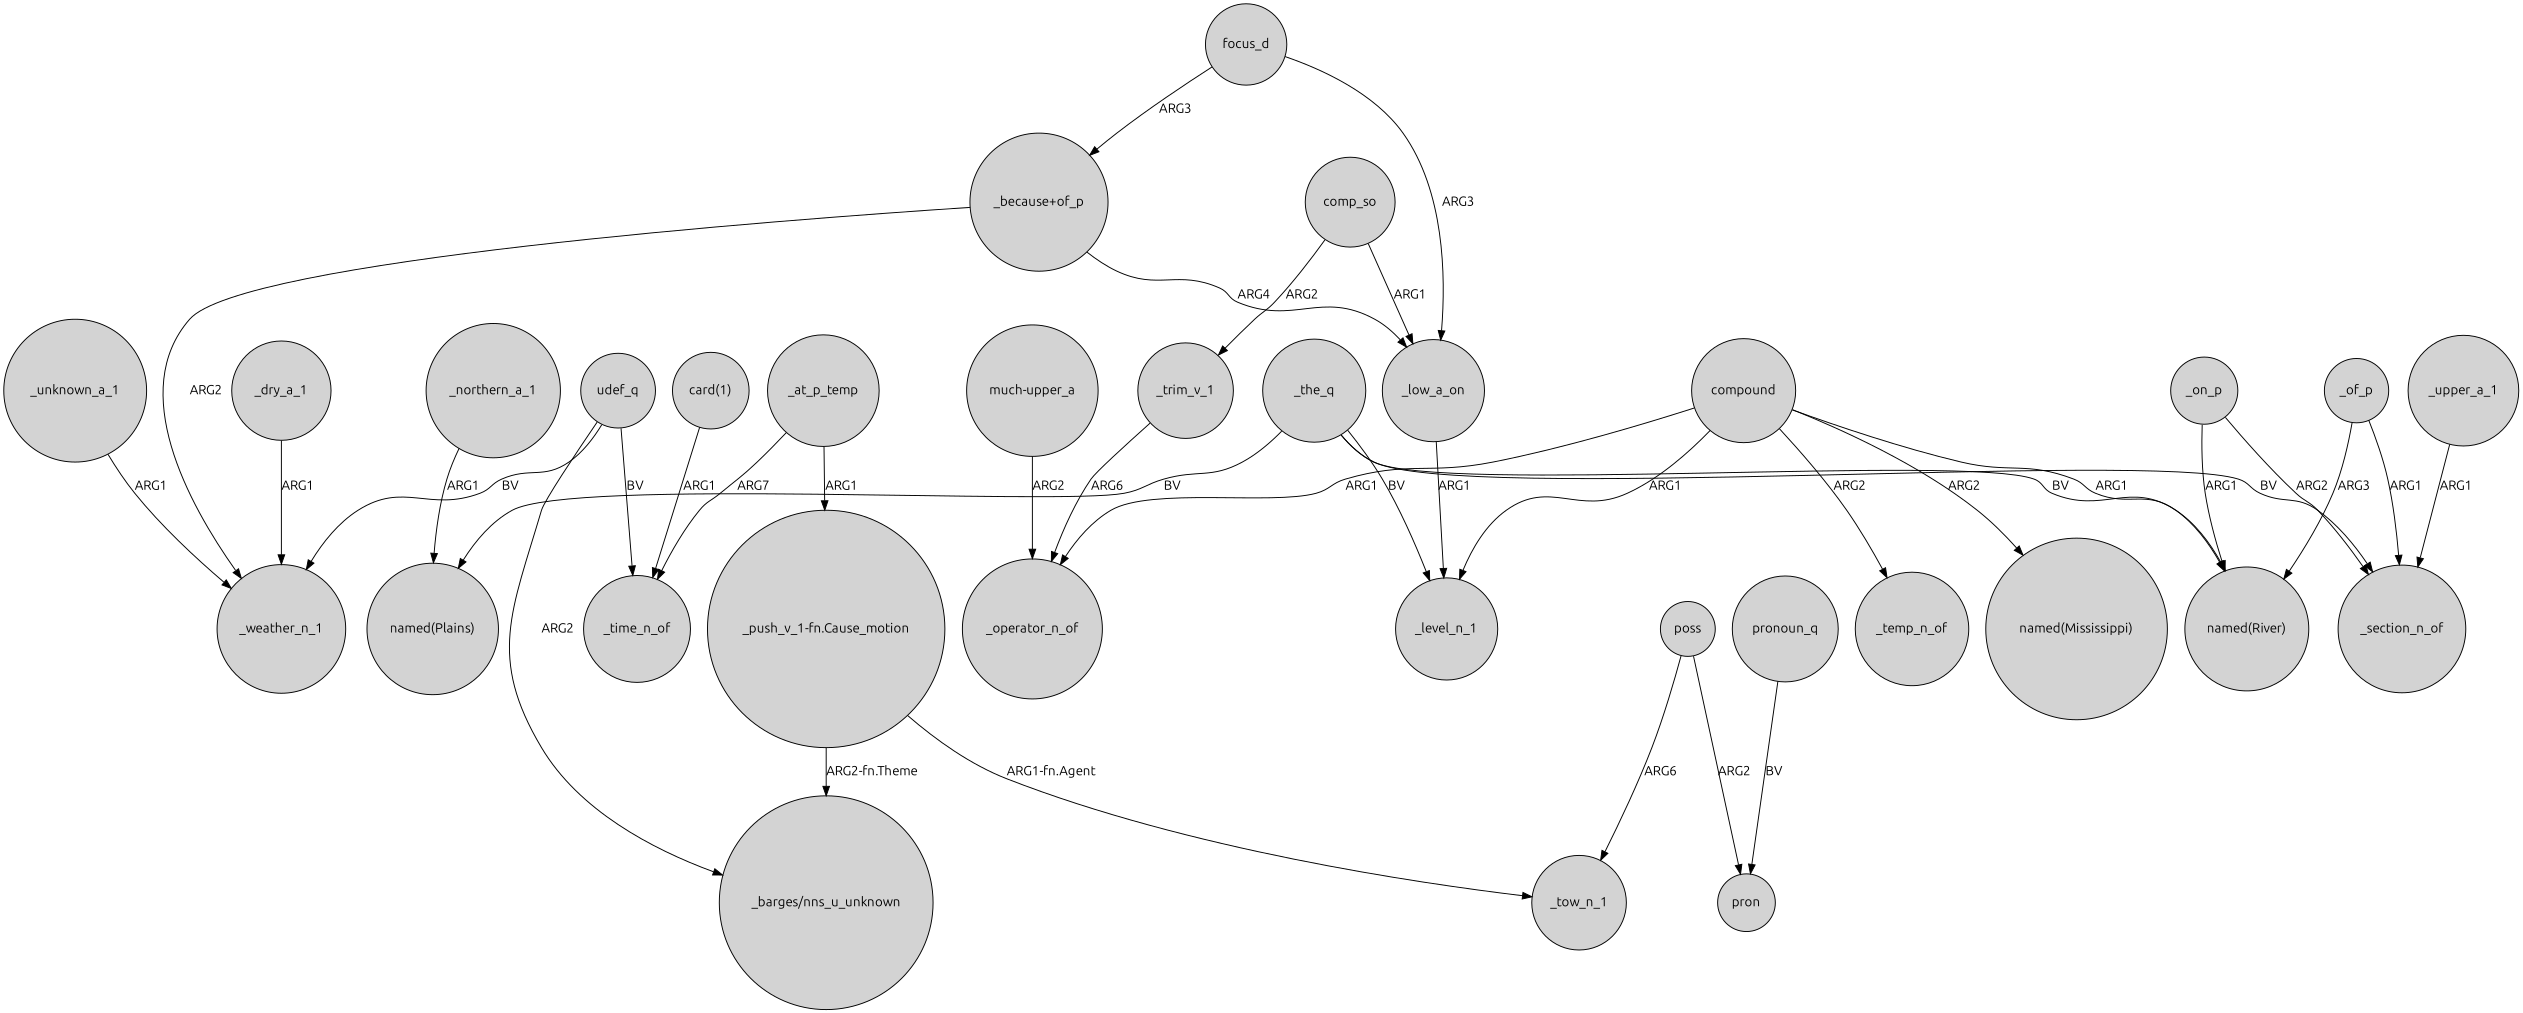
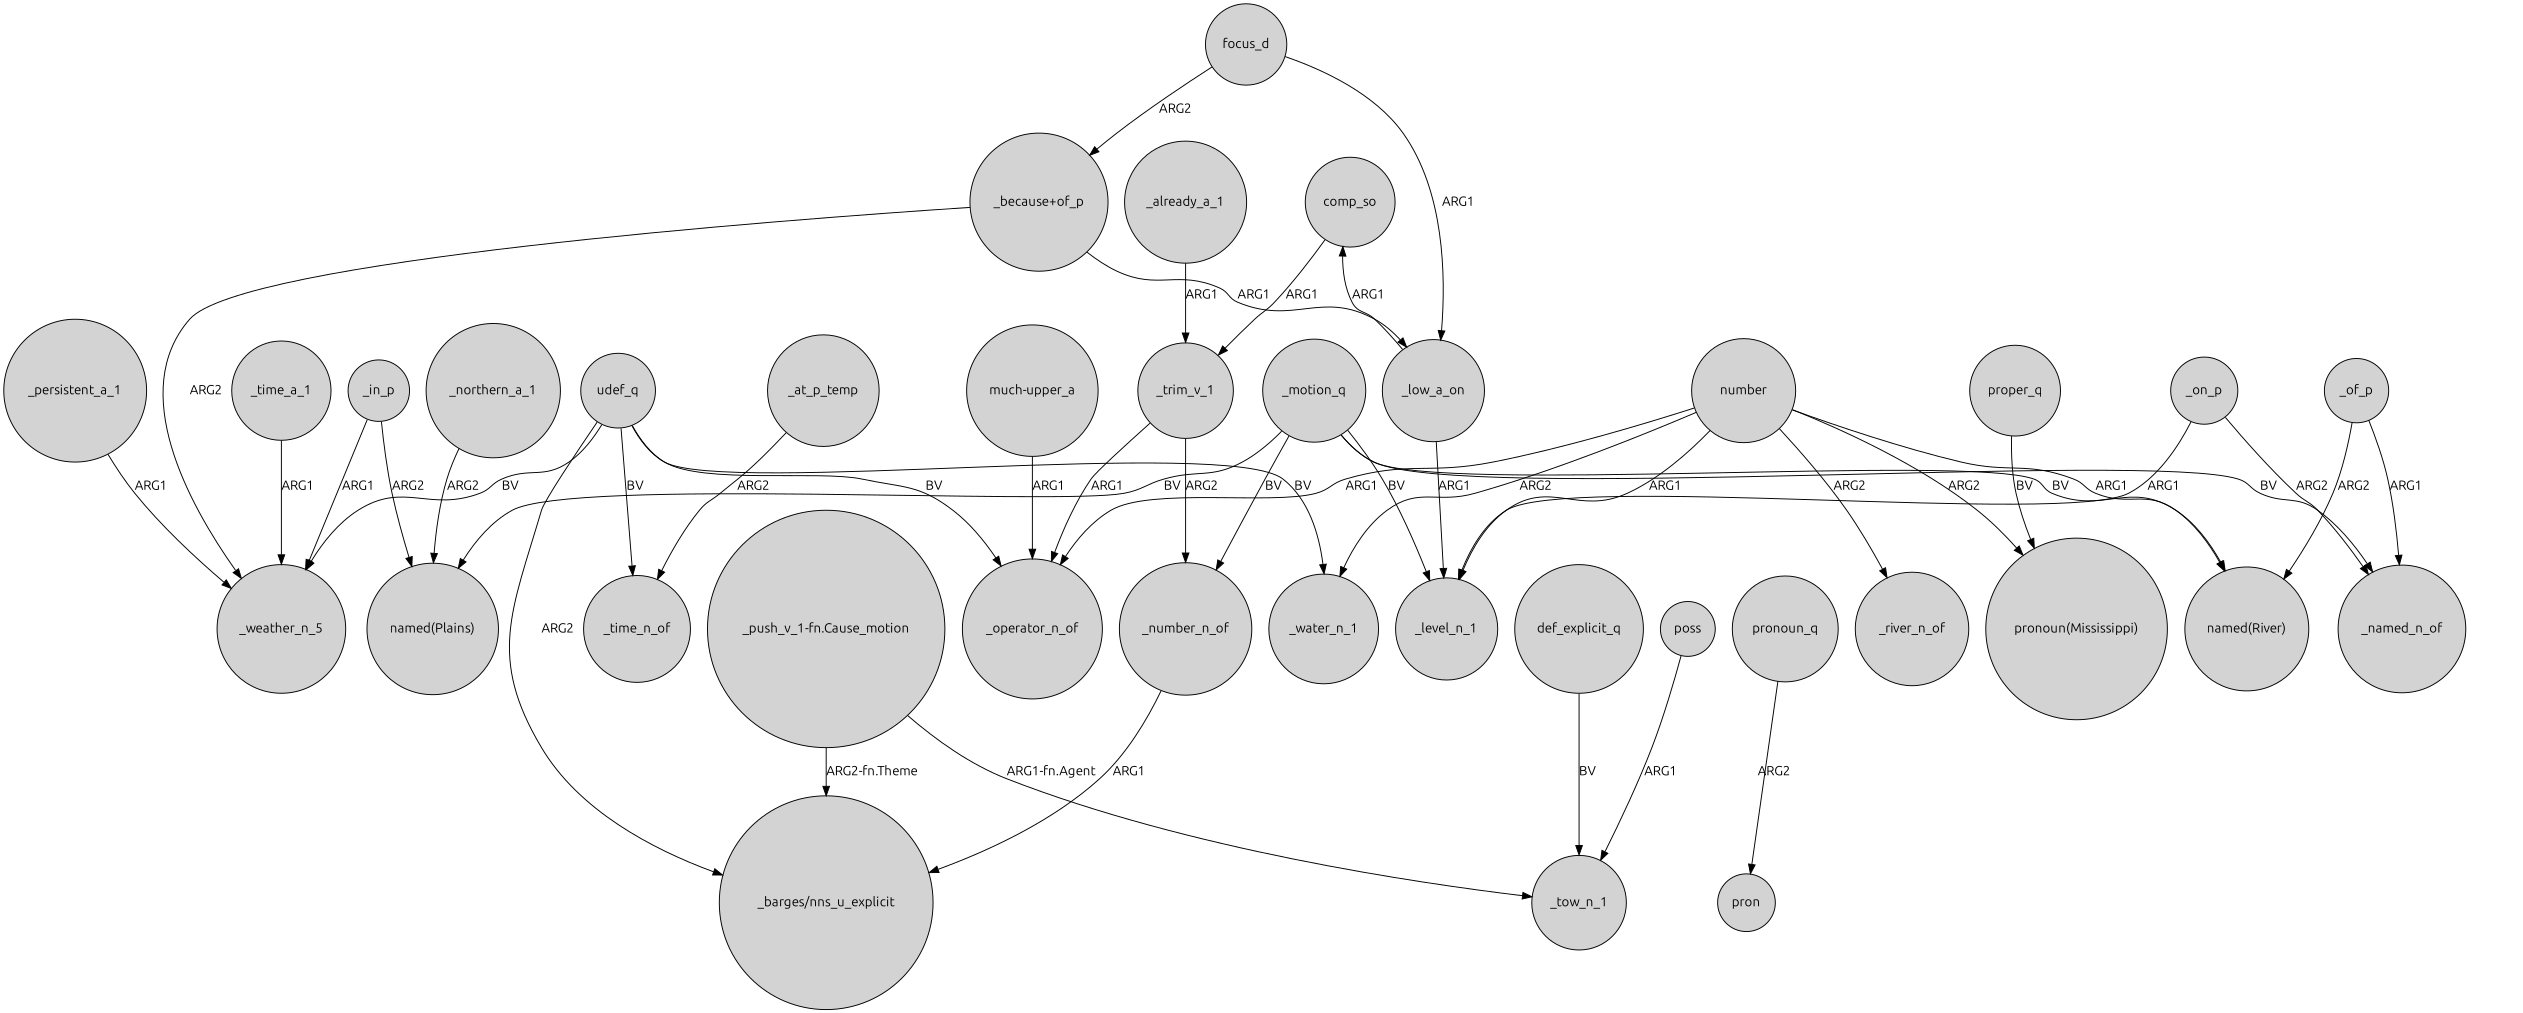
(1176, 109) -> (1176, 109)
none -> (1186, 202)
(1458, 202) -> (1458, 202)
(1389, 289) -> (1353, 304)
(1254, 295) -> (1254, 295)
(1302, 295) -> (1302, 295)
(75, 391) -> (75, 391)
(281, 391) -> (281, 391)
none -> (379, 391)
(711, 391) -> none
(1314, 391) -> (1314, 391)
(1744, 391) -> (1744, 391)
none -> (2015, 391)
(2463, 391) -> none
(824, 474) -> none
none -> (849, 477)
(463, 486) -> (463, 486)
(754, 486) -> (754, 486)
(1049, 486) -> (1049, 486)
(1108, 486) -> (1108, 486)
(2354, 486) -> (2354, 486)
(2205, 494) -> (1827, 500)
(281, 629) -> (281, 629)
none -> (1186, 629)
none -> (1324, 629)
none -> (1579, 629)
(1912, 629) -> (1912, 629)
(2077, 629) -> (2077, 629)
(2402, 629) -> (2402, 629)
(1716, 760) -> none
(1661, 772) -> (1661, 772)
(1774, 772) -> (1774, 772)
(826, 903) -> (826, 903)
